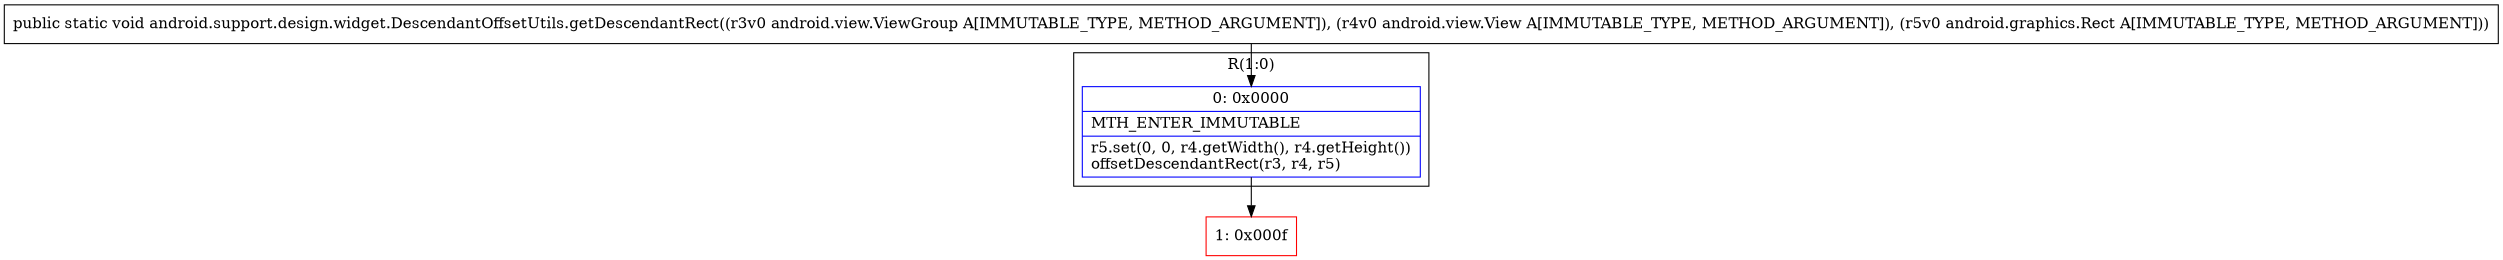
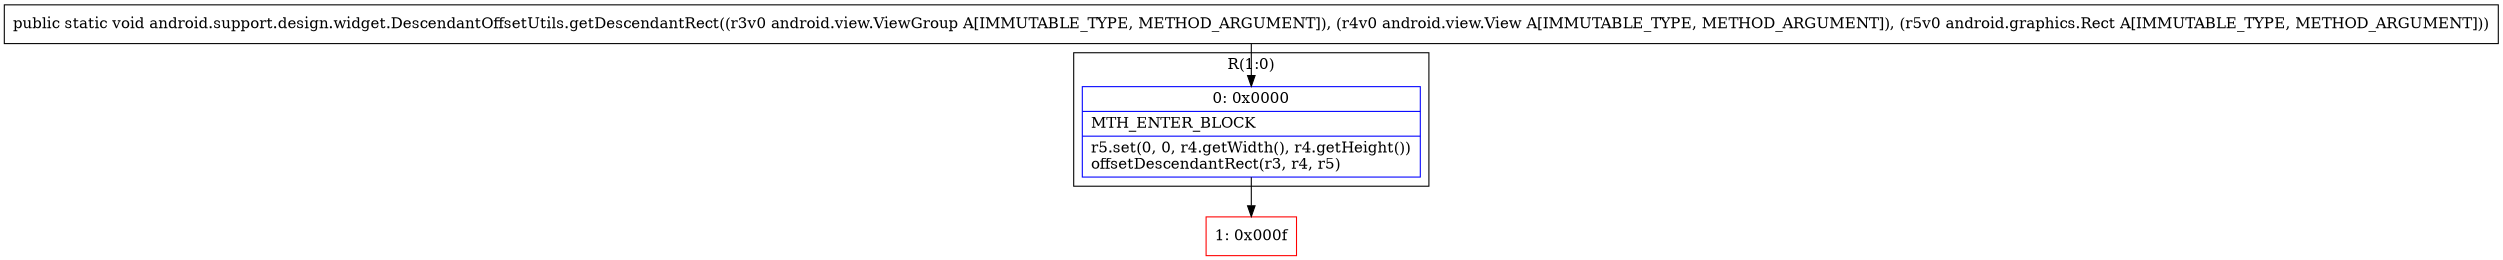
(1196, 123) -> (1174, 123)
